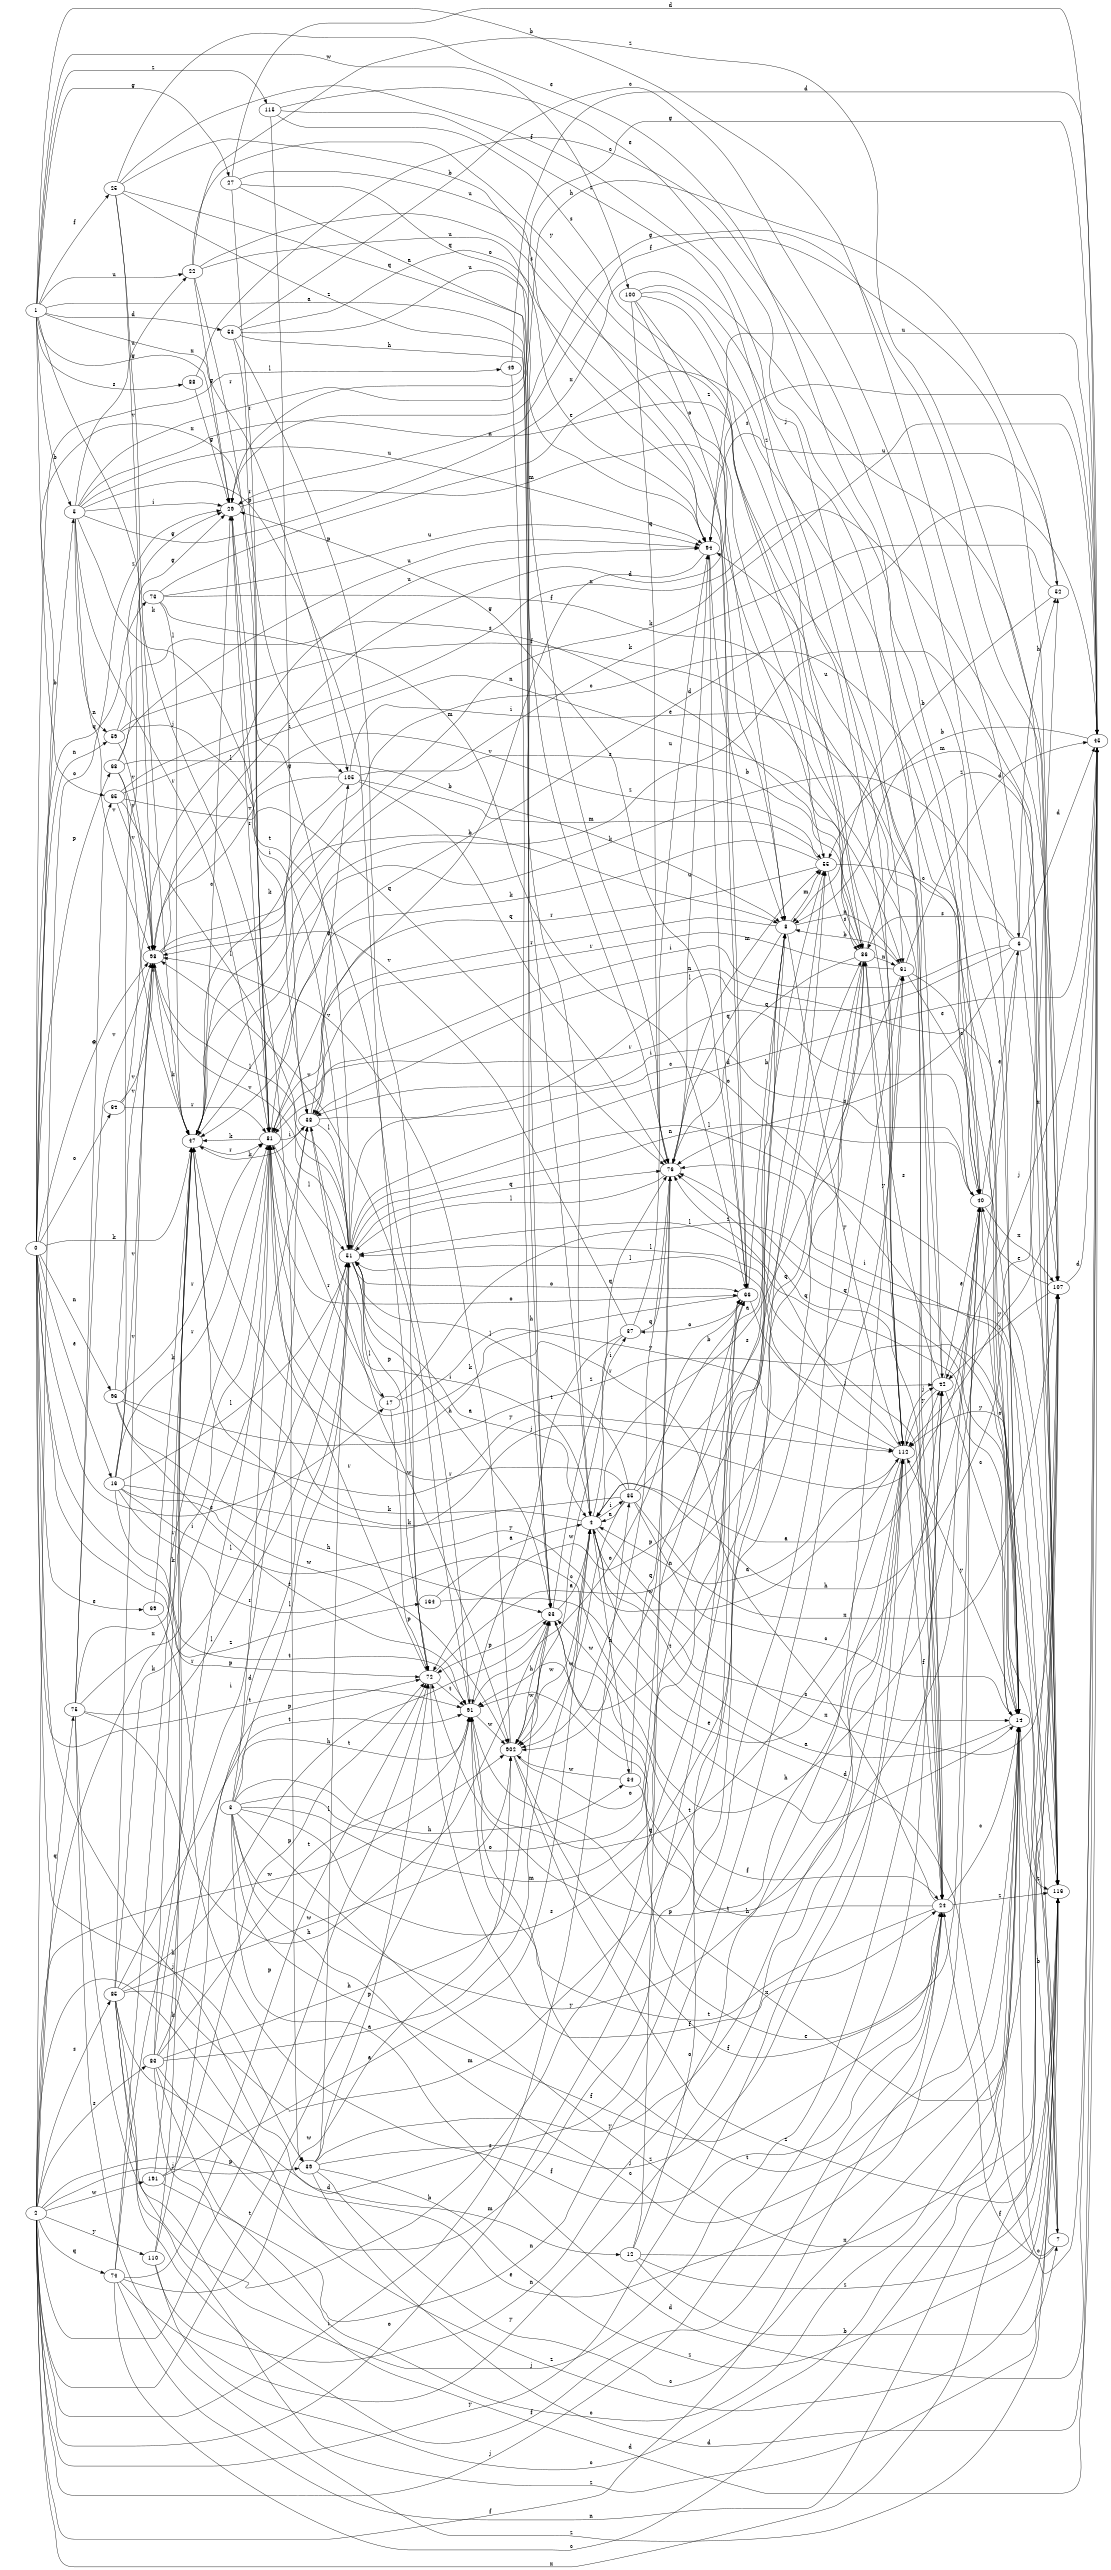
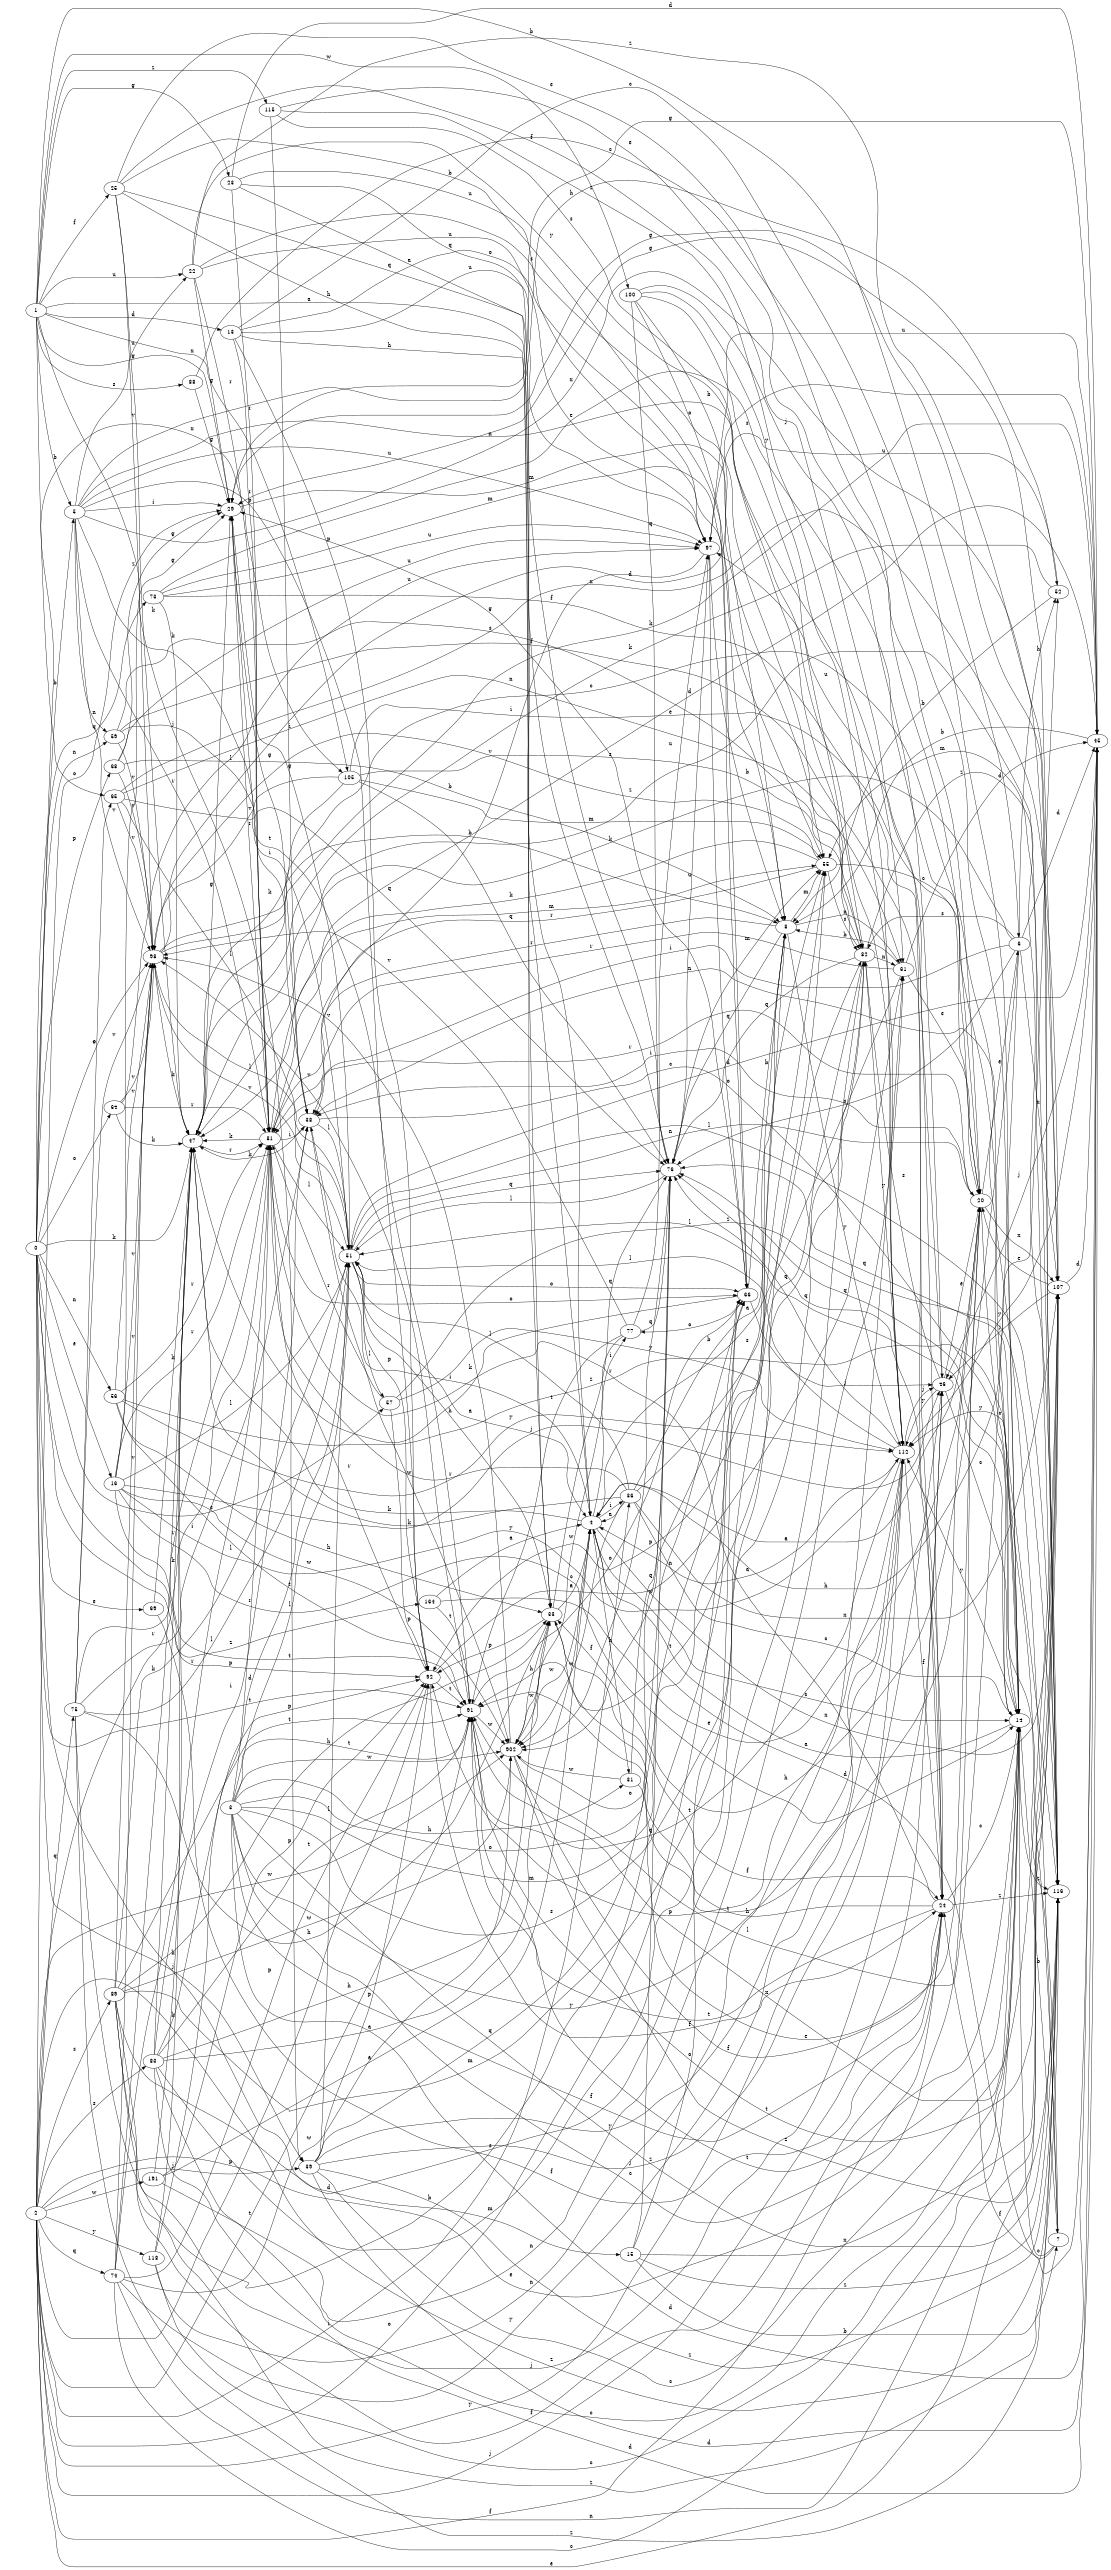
(231, 183) -> (231, 183)
(651, 248) -> (651, 248)
(329, 295) -> (329, 295)
(231, 332) -> (231, 332)
(511, 368) -> none
(709, 395) -> (709, 395)
(767, 440) -> (767, 440)
(709, 548) -> (709, 548)
(173, 636) -> (173, 636)
(517, 872) -> (623, 473)
(212, 884) -> (212, 884)
none -> (472, 915)
(140, 945) -> (137, 1141)
(329, 951) -> (277, 816)
(865, 955) -> (865, 955)
(642, 1024) -> (979, 1710)
(94, 1043) -> (94, 1043)
(981, 1201) -> (981, 1201)
(865, 1263) -> (865, 1263)
(630, 1332) -> (630, 1332)
(994, 1350) -> none
(851, 1382) -> none
(943, 1385) -> (943, 1385)
(114, 1397) -> (114, 1397)
(390, 1403) -> (390, 1403)
(630, 1496) -> (630, 1496)
none -> (132, 1618)
none -> (453, 1627)
(153, 1634) -> (153, 1634)
(591, 1648) -> (591, 1648)
(430, 1677) -> (430, 1677)
none -> (645, 1716)
none -> (356, 1760)
(630, 1780) -> (630, 1780)
(114, 1994) -> (114, 1994)
none -> (1018, 2078)
(630, 2254) -> (630, 2254)
(153, 2258) -> (153, 2258)
(552, 2564) -> (552, 2564)
